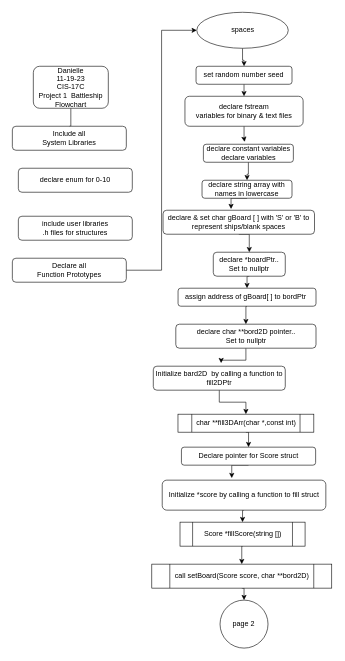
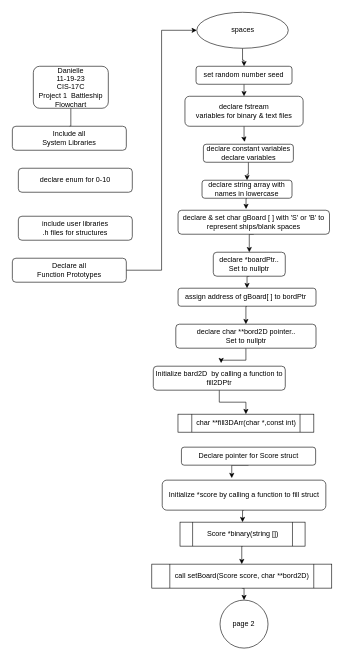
(239, 222) -> (254, 222)
(249, 436) -> none
(243, 534) -> (243, 534)
